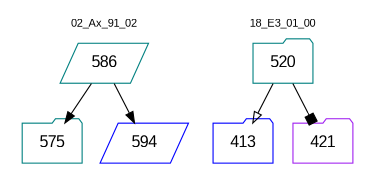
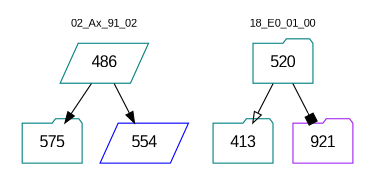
(283, 24) -> (283, 24)
(104, 63) -> (104, 63)
(144, 143) -> (144, 143)
(243, 143) -> (243, 143)
(323, 143) -> (323, 143)
